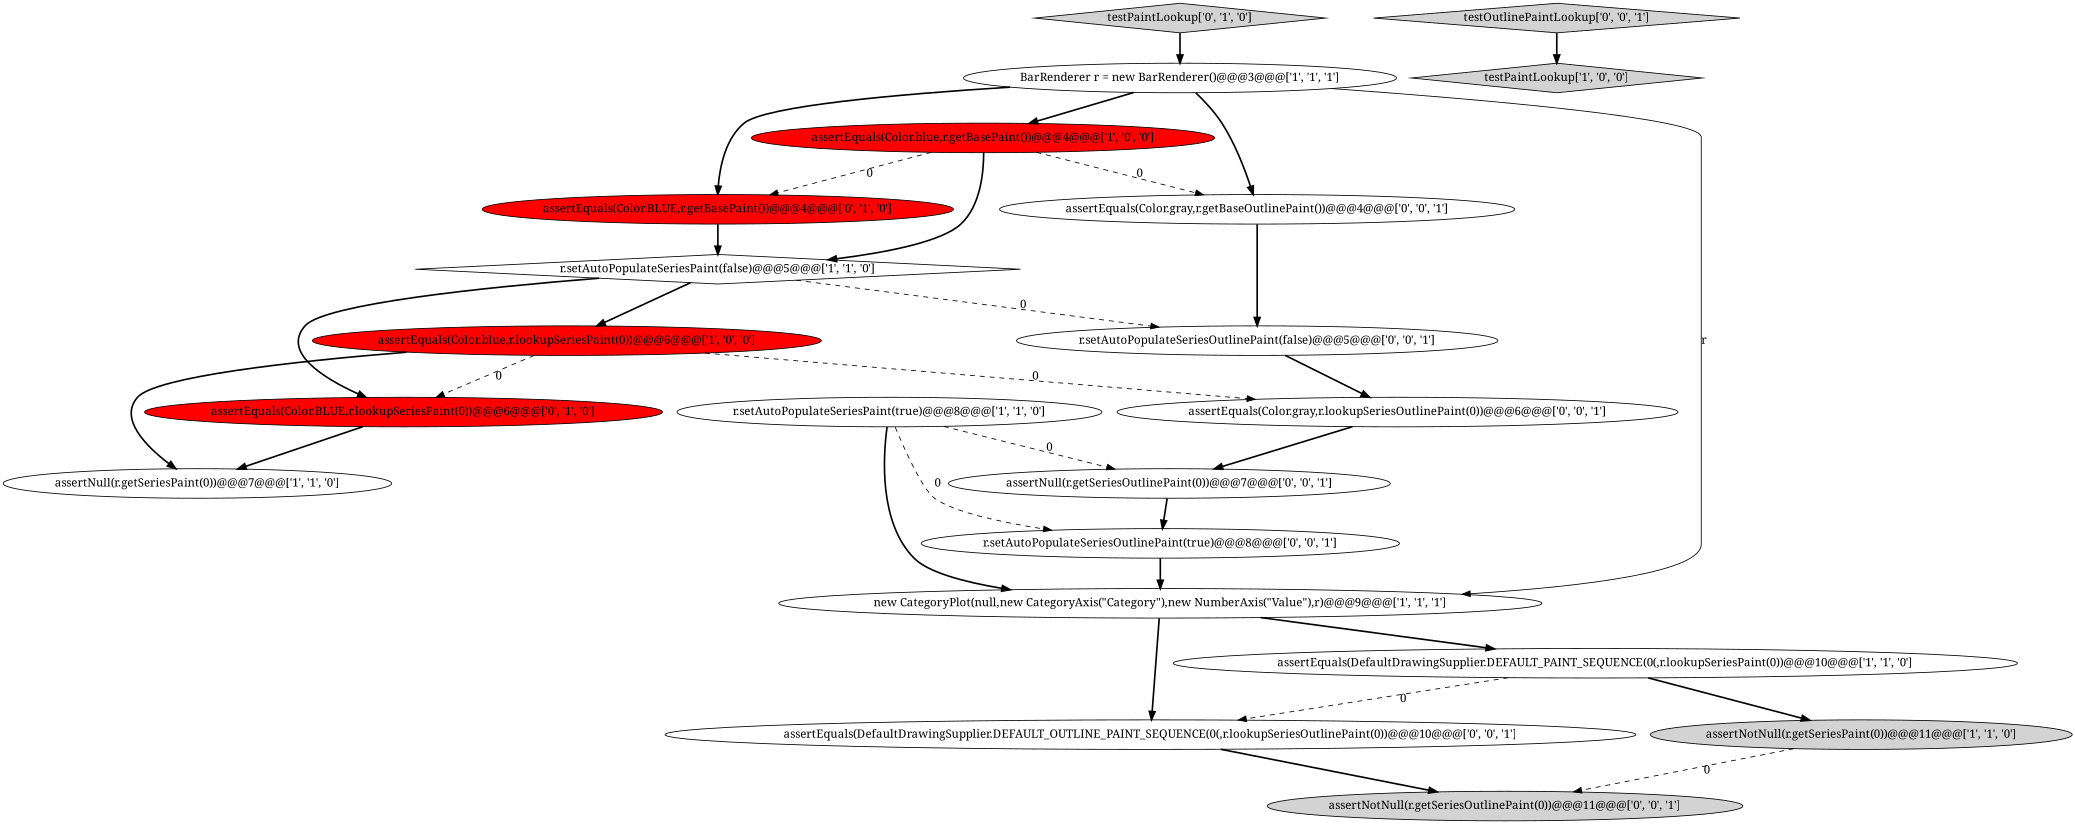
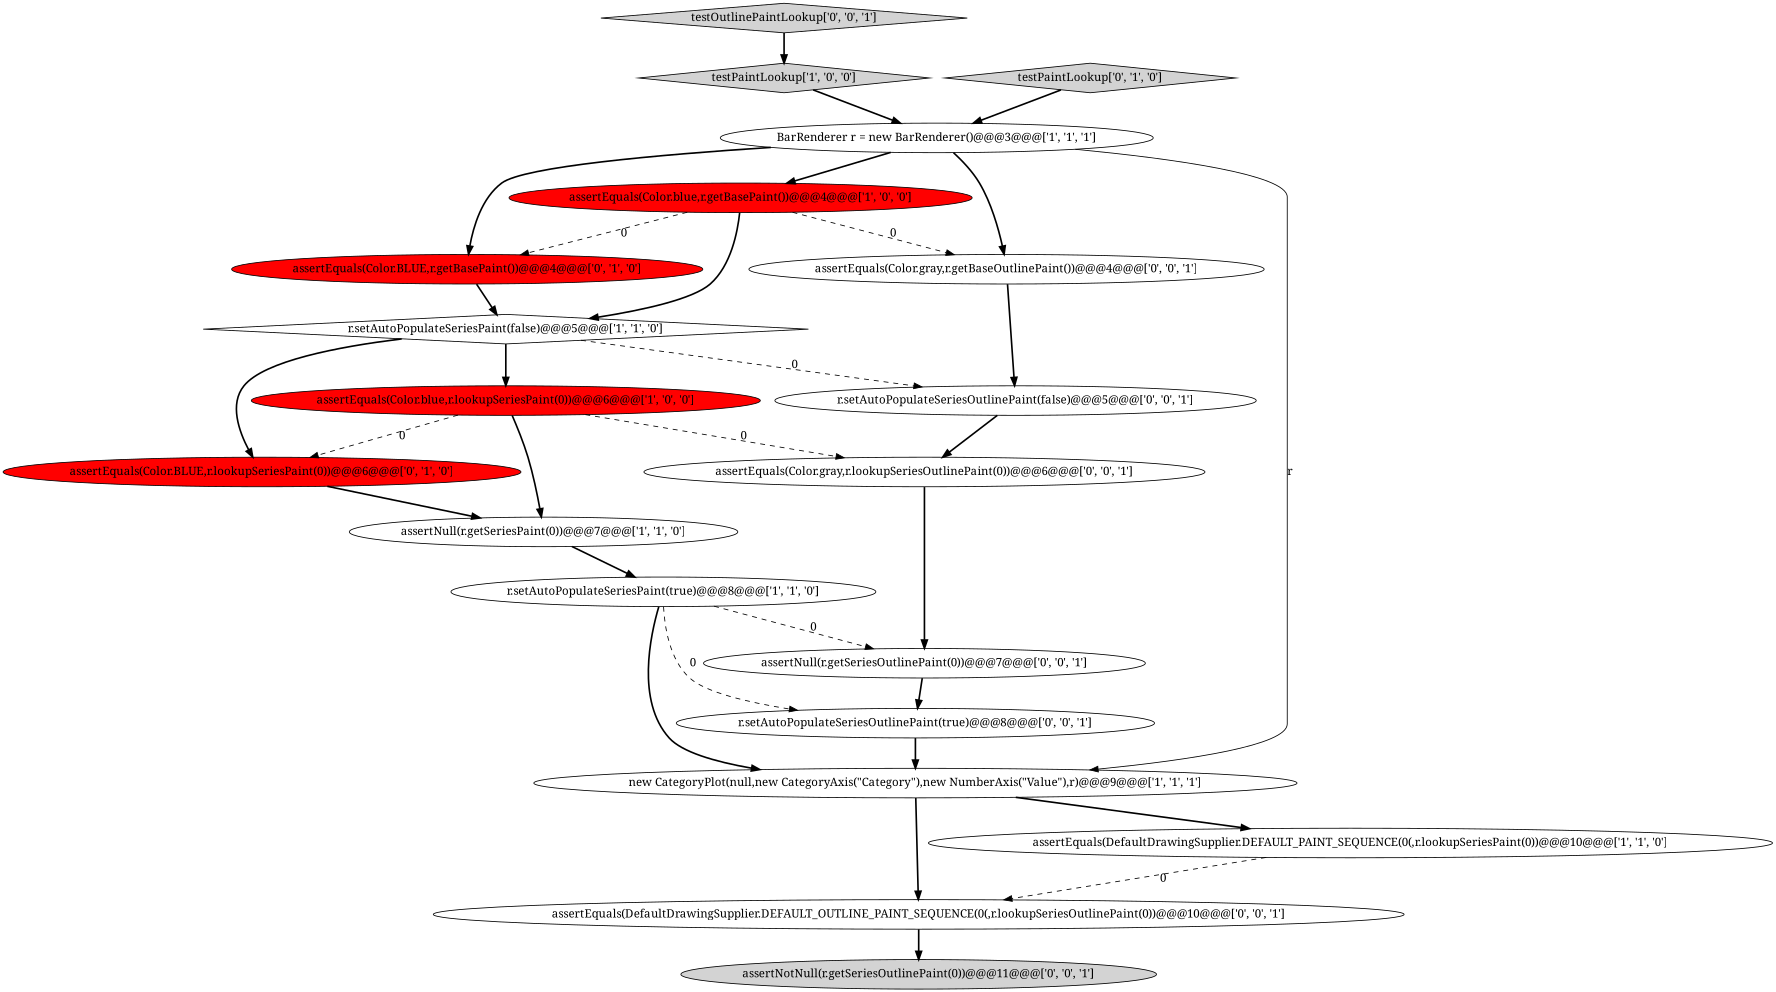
none -> (853, 105)
none -> (600, 560)
(1861, 735) -> none
